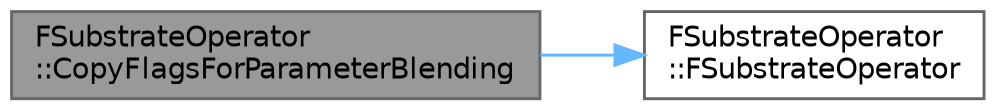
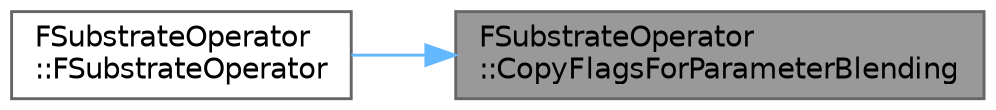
(578, 55) -> (388, 55)
